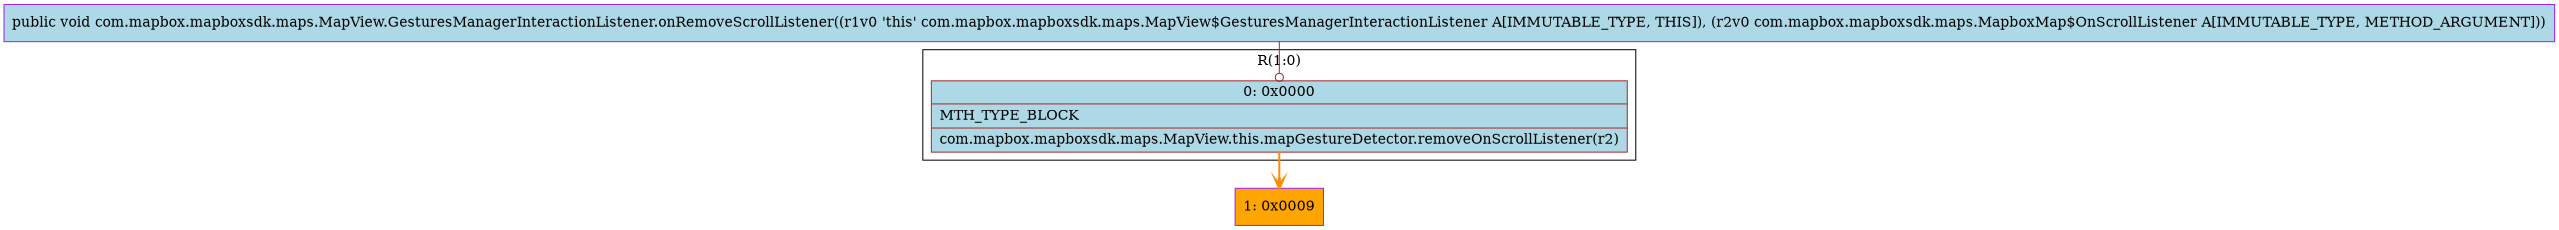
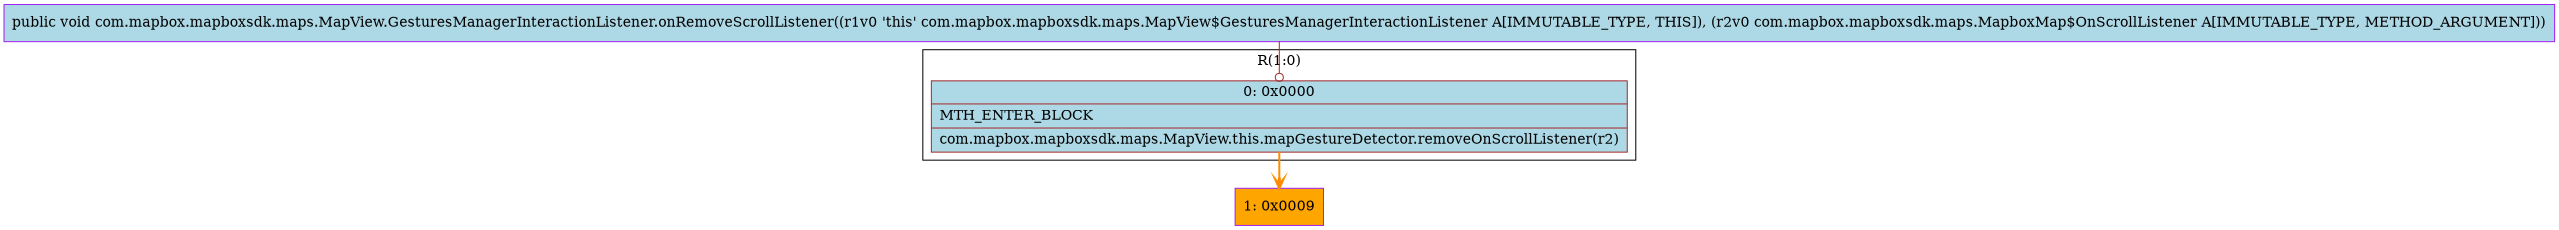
(1009, 115) -> (1017, 115)
